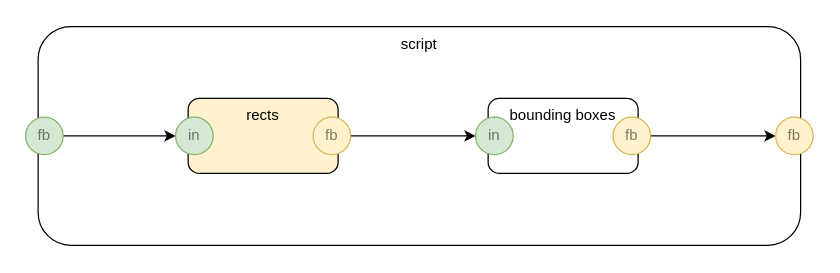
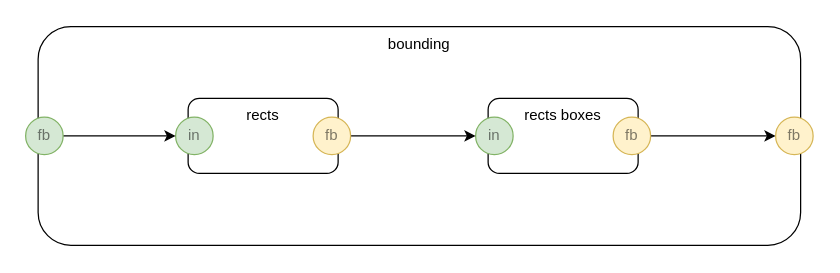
(419, 45) -> (419, 45)
(563, 116) -> (563, 116)
(263, 136) -> (263, 136)
